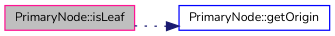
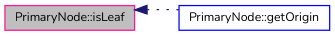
(151, 26) -> (163, 10)
